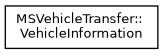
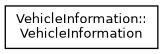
(82, 27) -> (82, 27)
